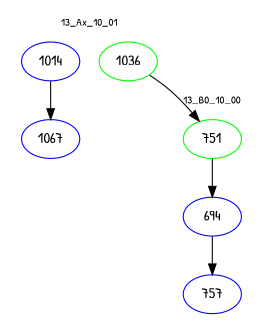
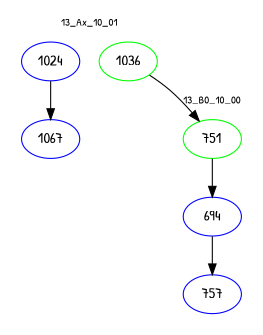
(51, 61) -> (51, 61)
